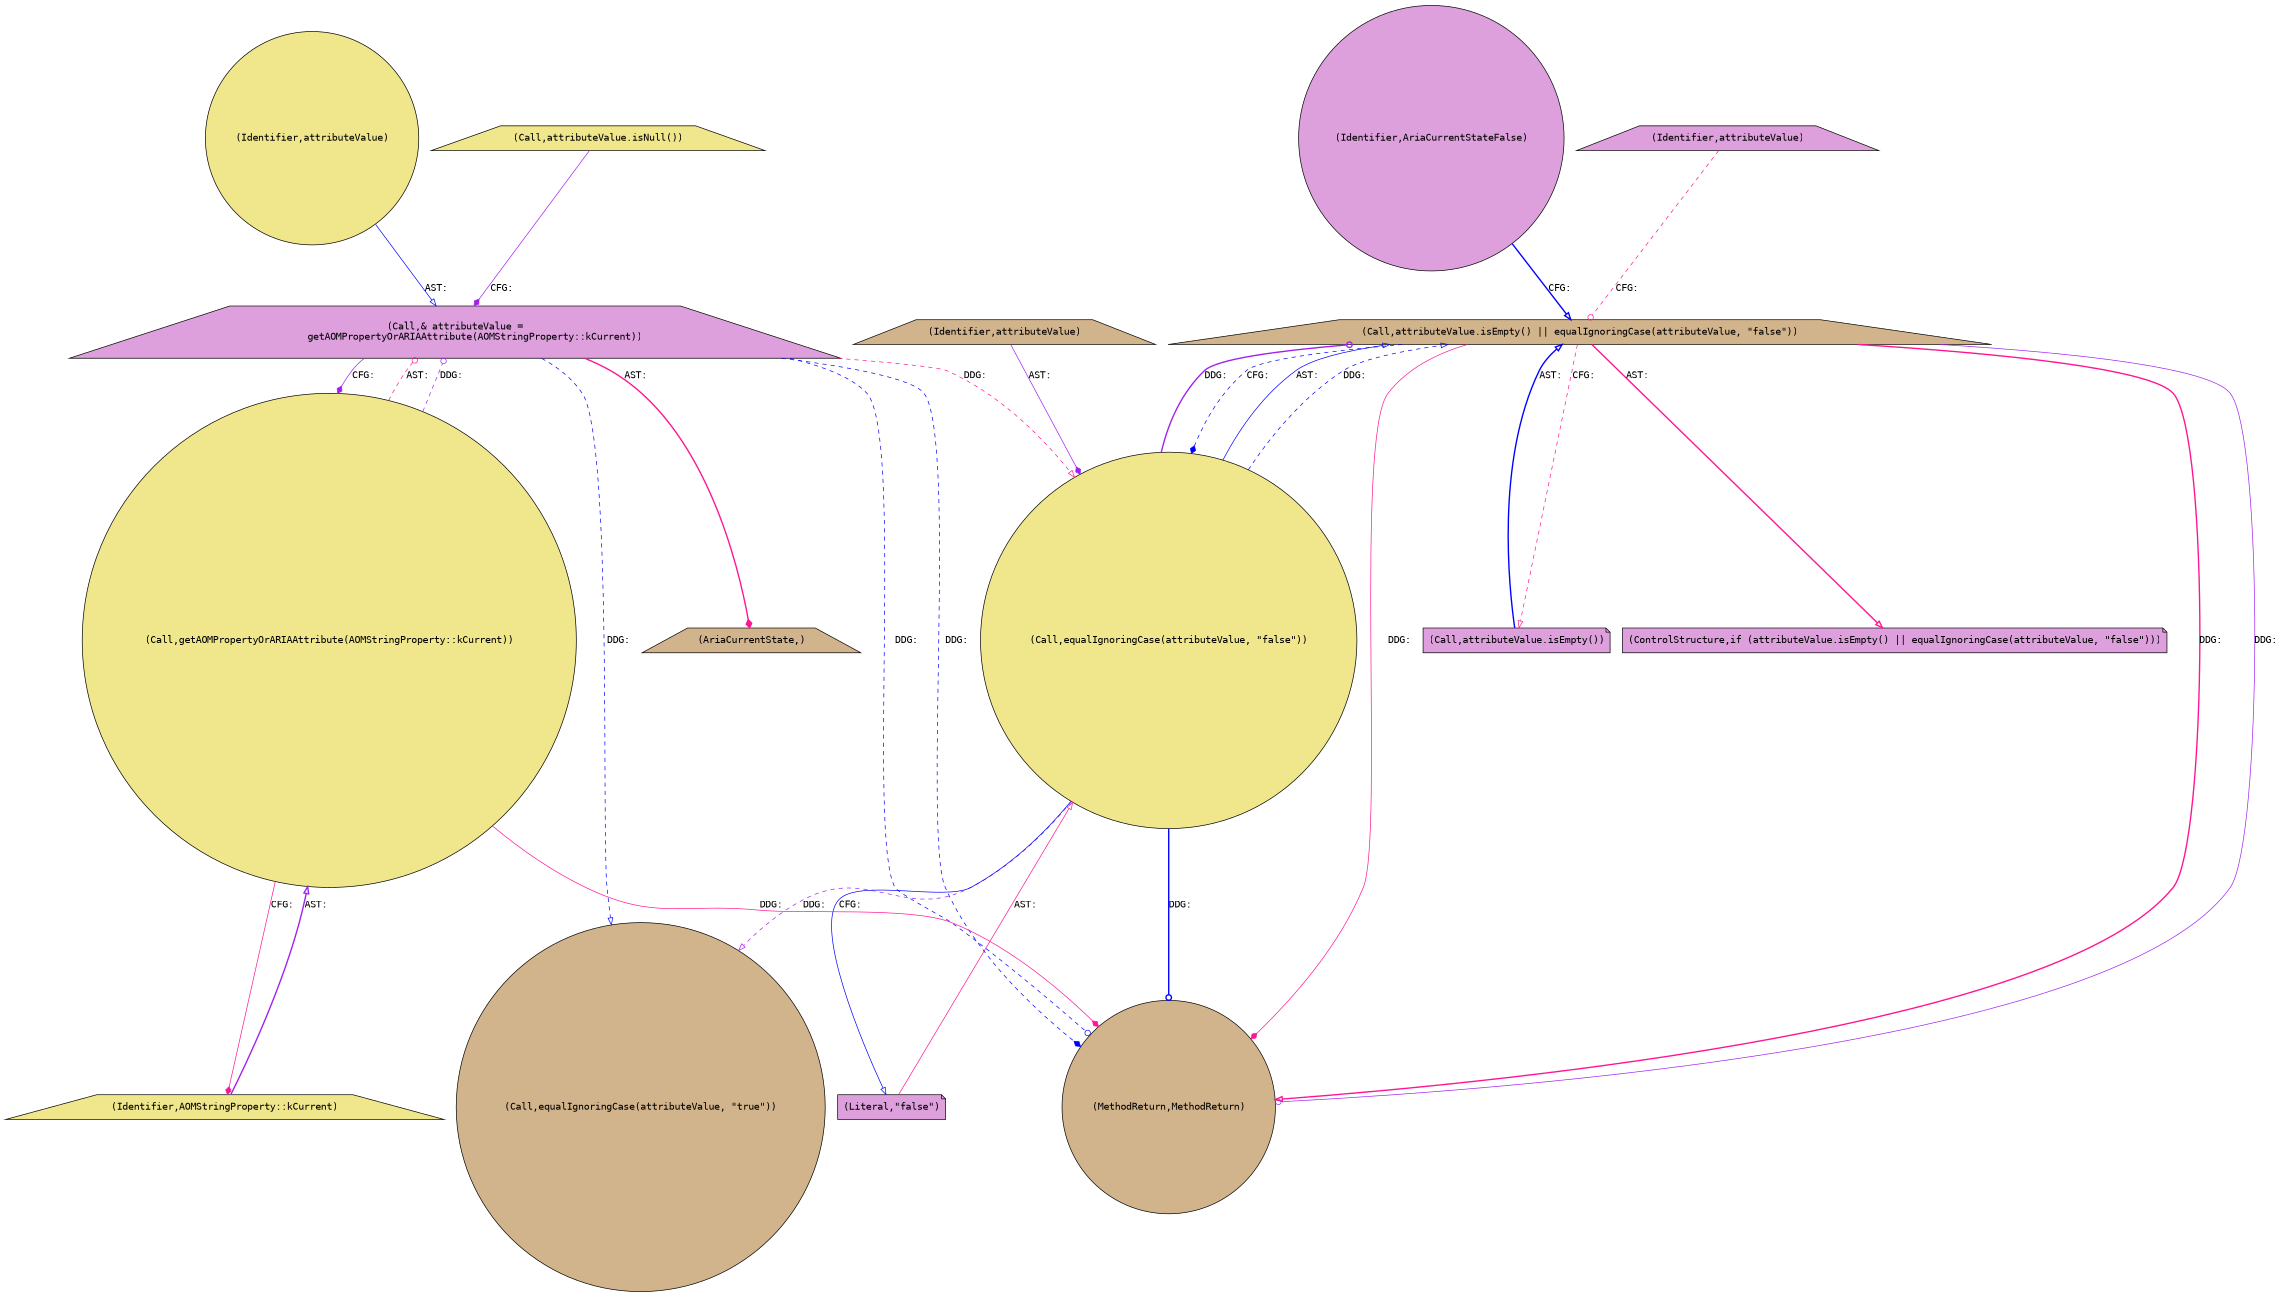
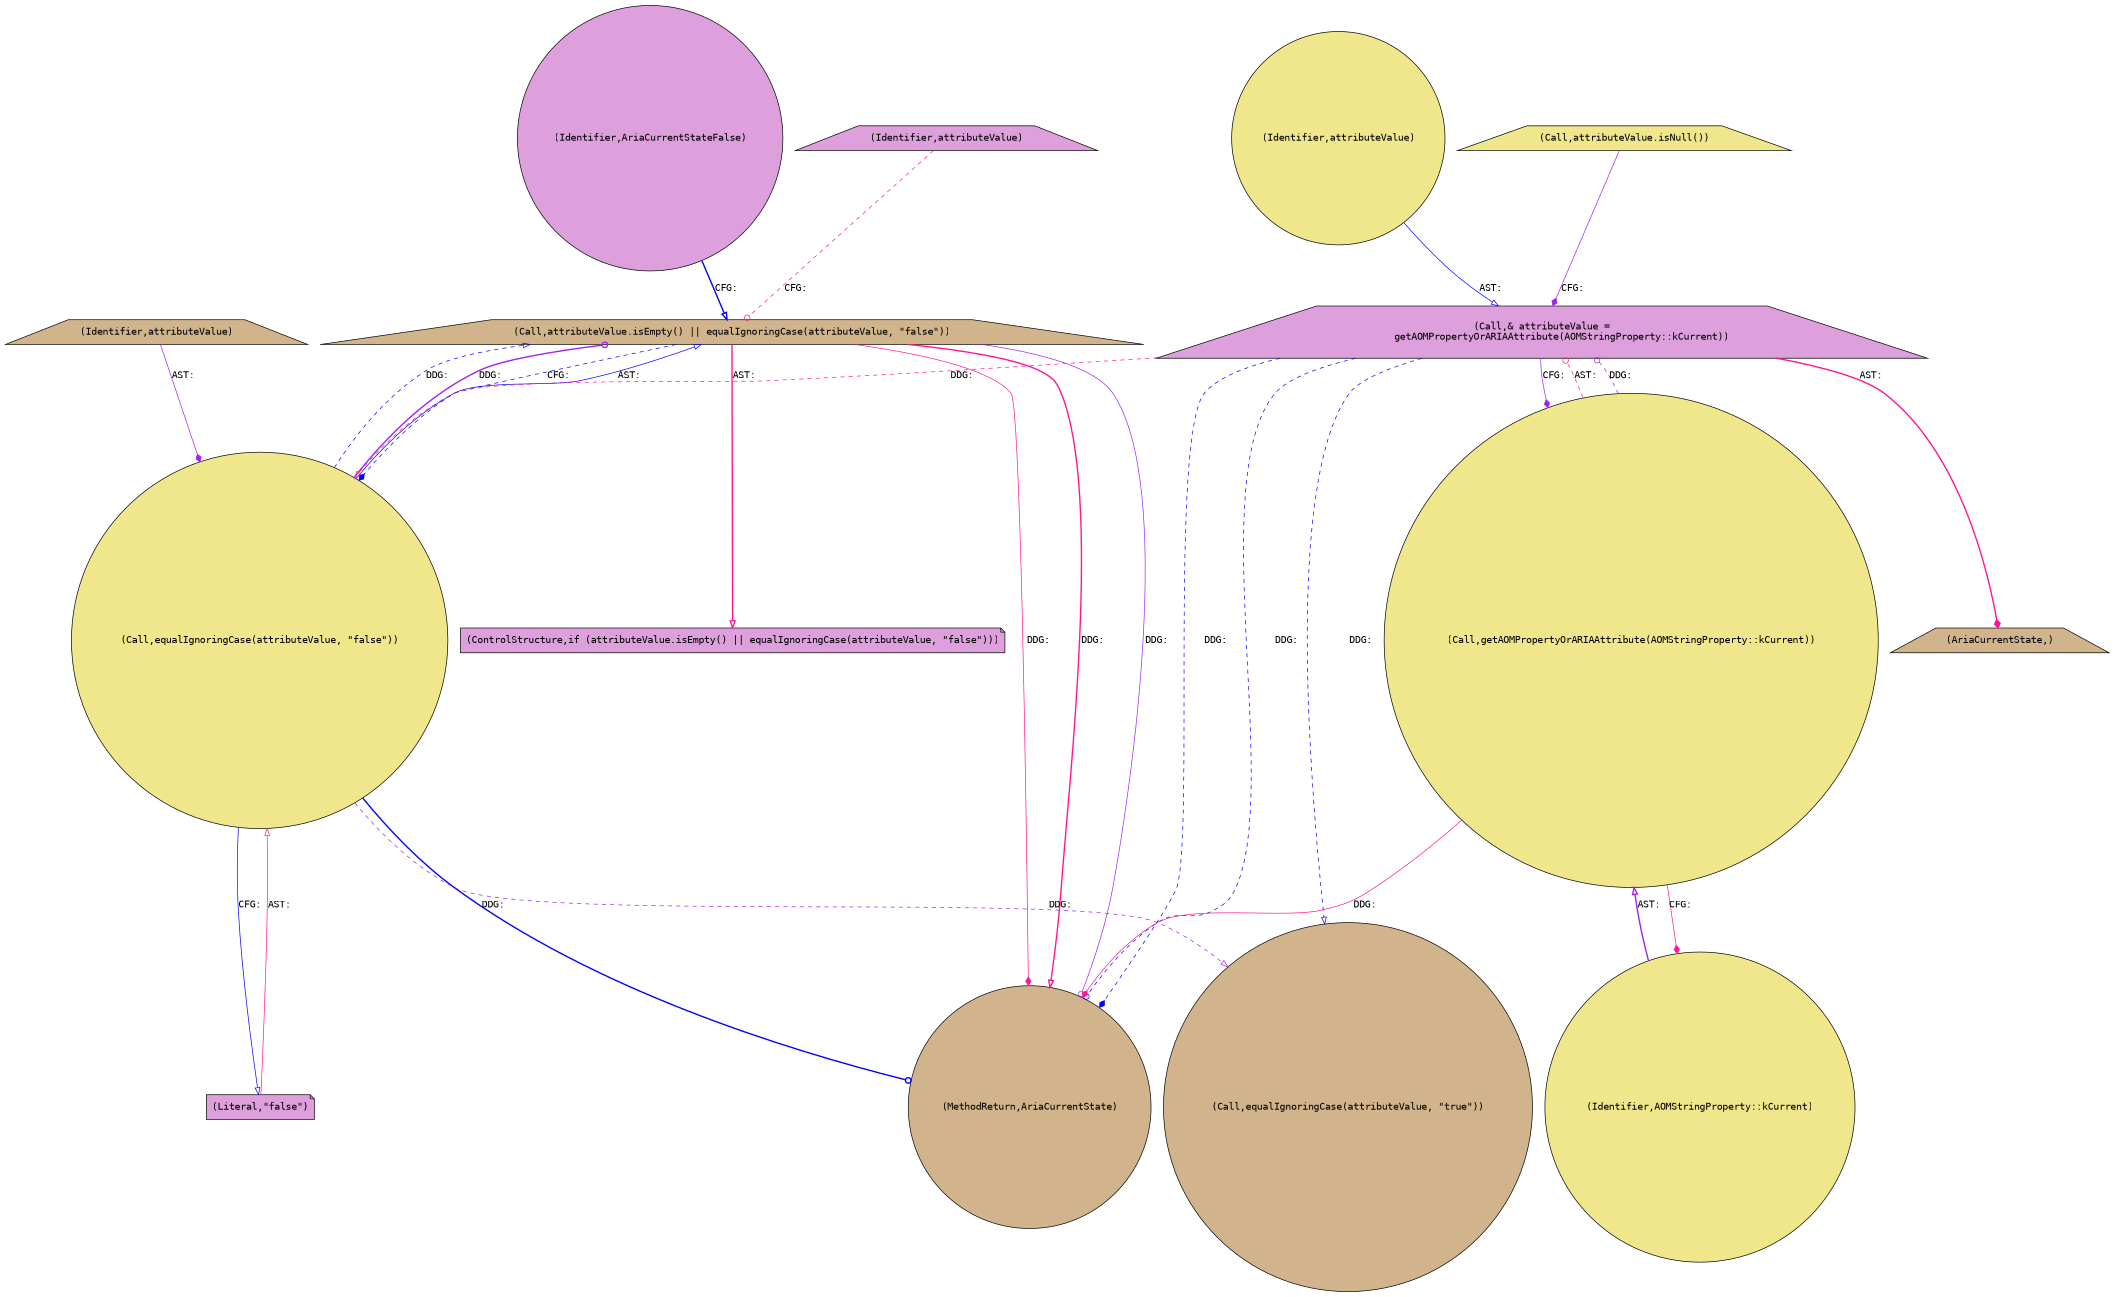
(1517, 640) -> none
(225, 1107) -> (1700, 1107)
(1169, 1107) -> (1030, 1107)
